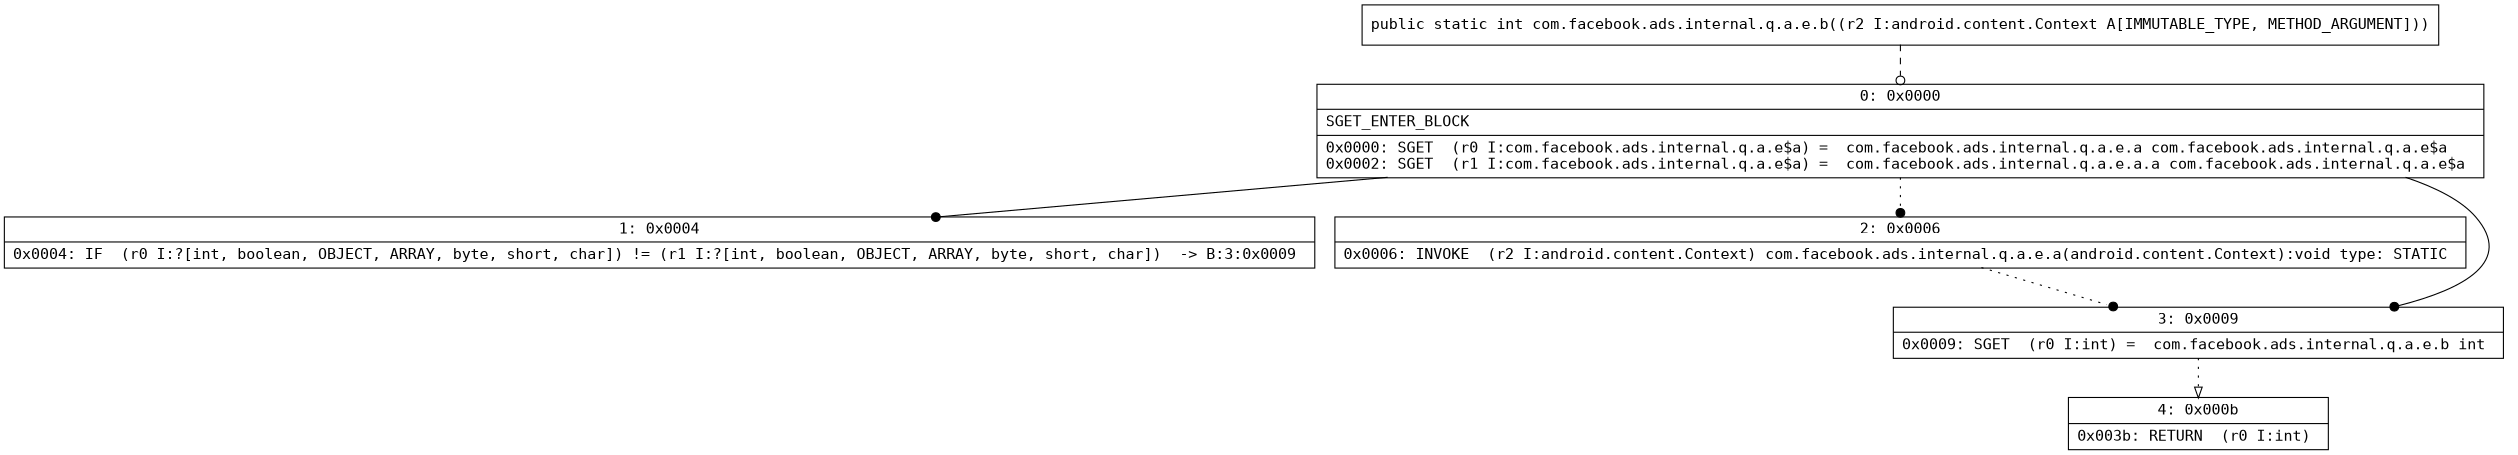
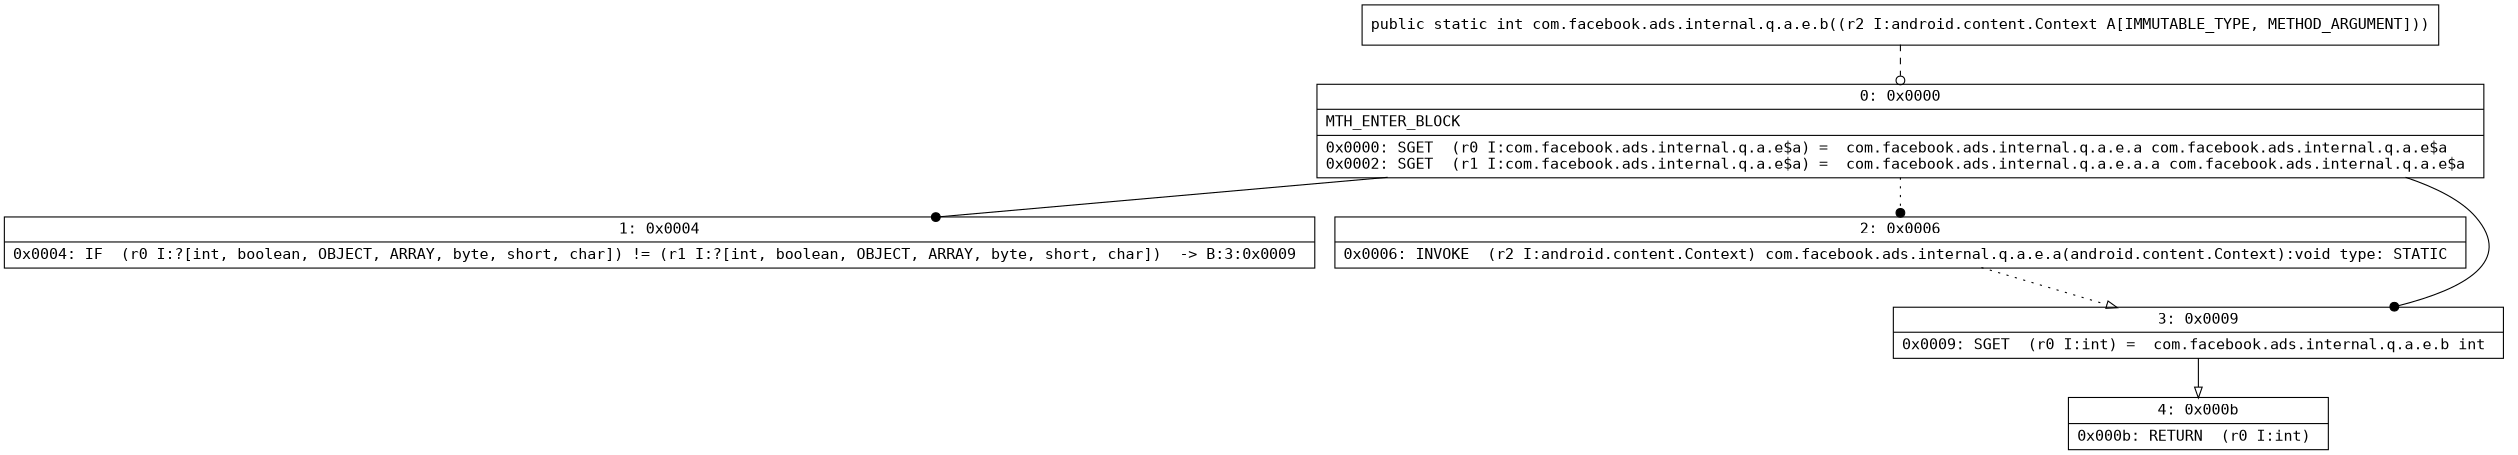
(1398, 122) -> (1393, 122)
(2044, 286) -> (2044, 286)
(2198, 373) -> (2198, 373)
(2198, 436) -> (2198, 436)
